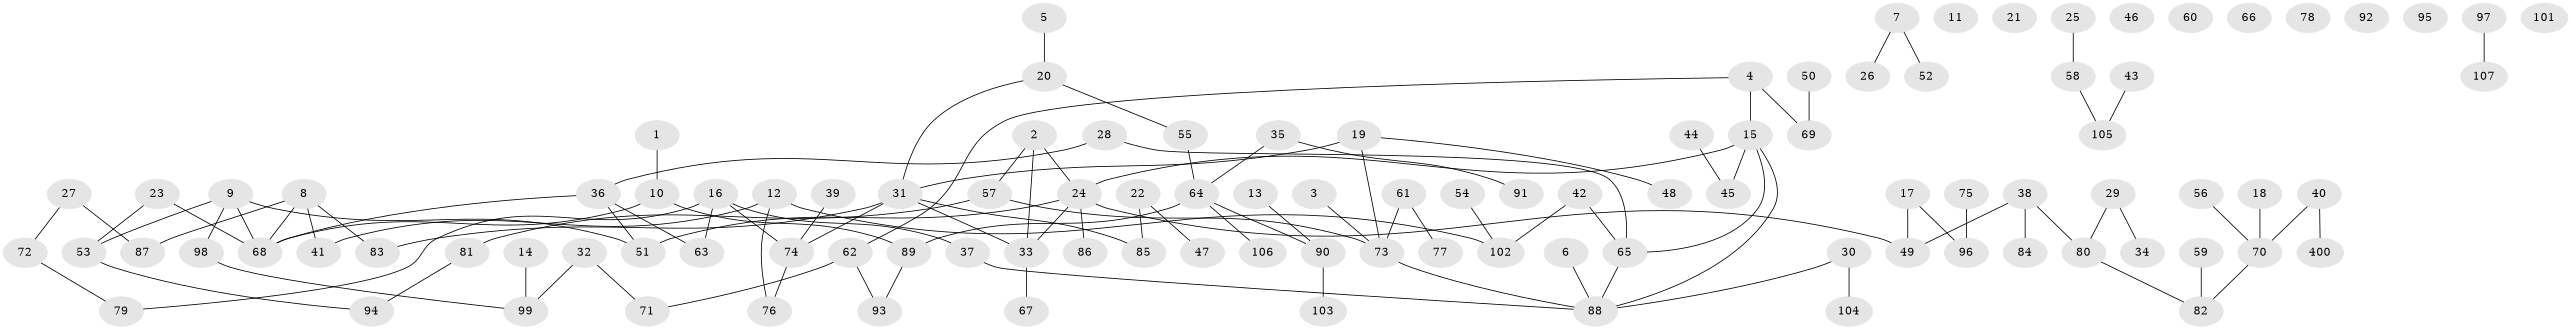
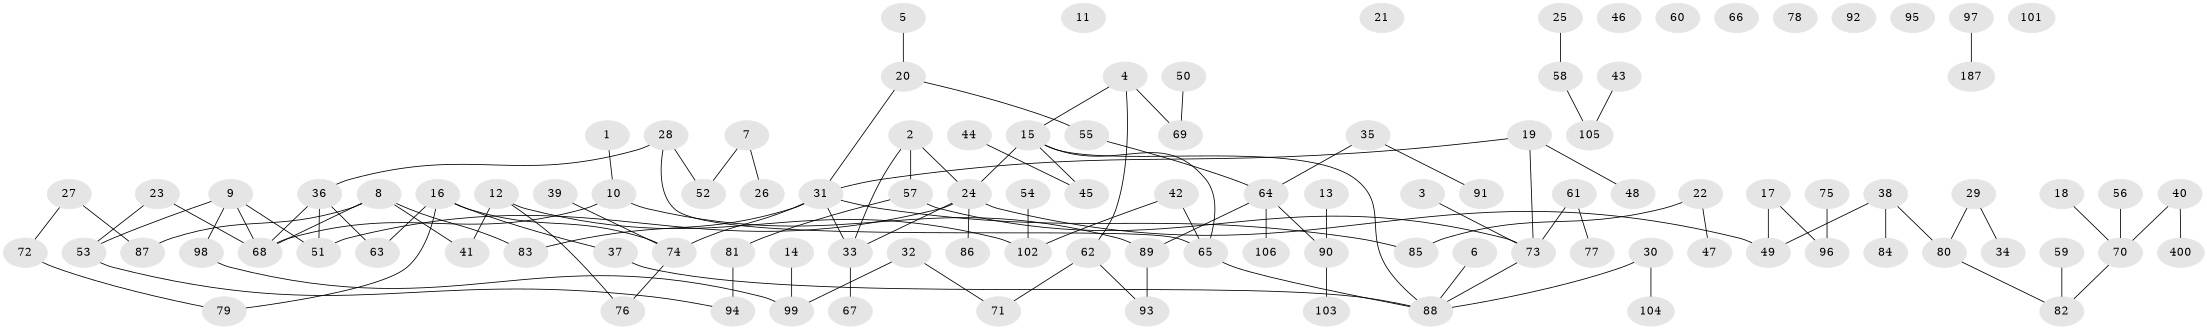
(2484, 77) -> (1971, 77)
none -> (685, 165)
